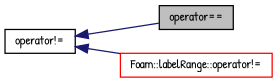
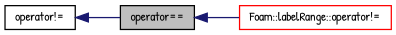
(104, 51) -> (223, 18)
